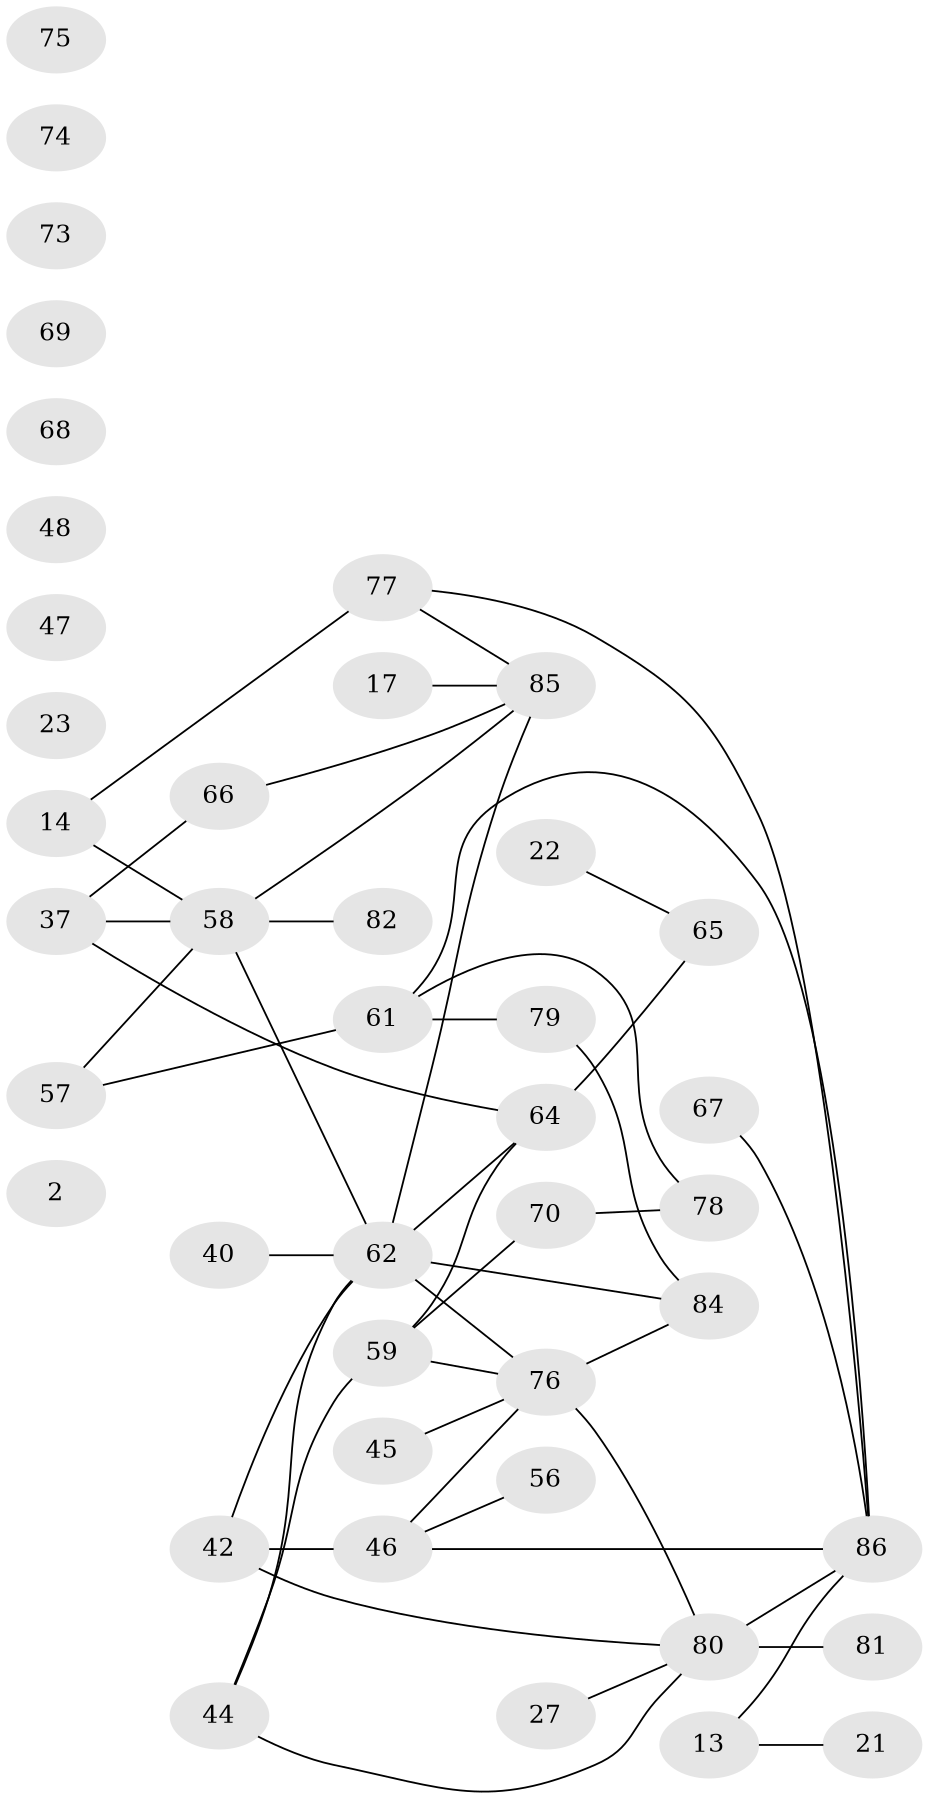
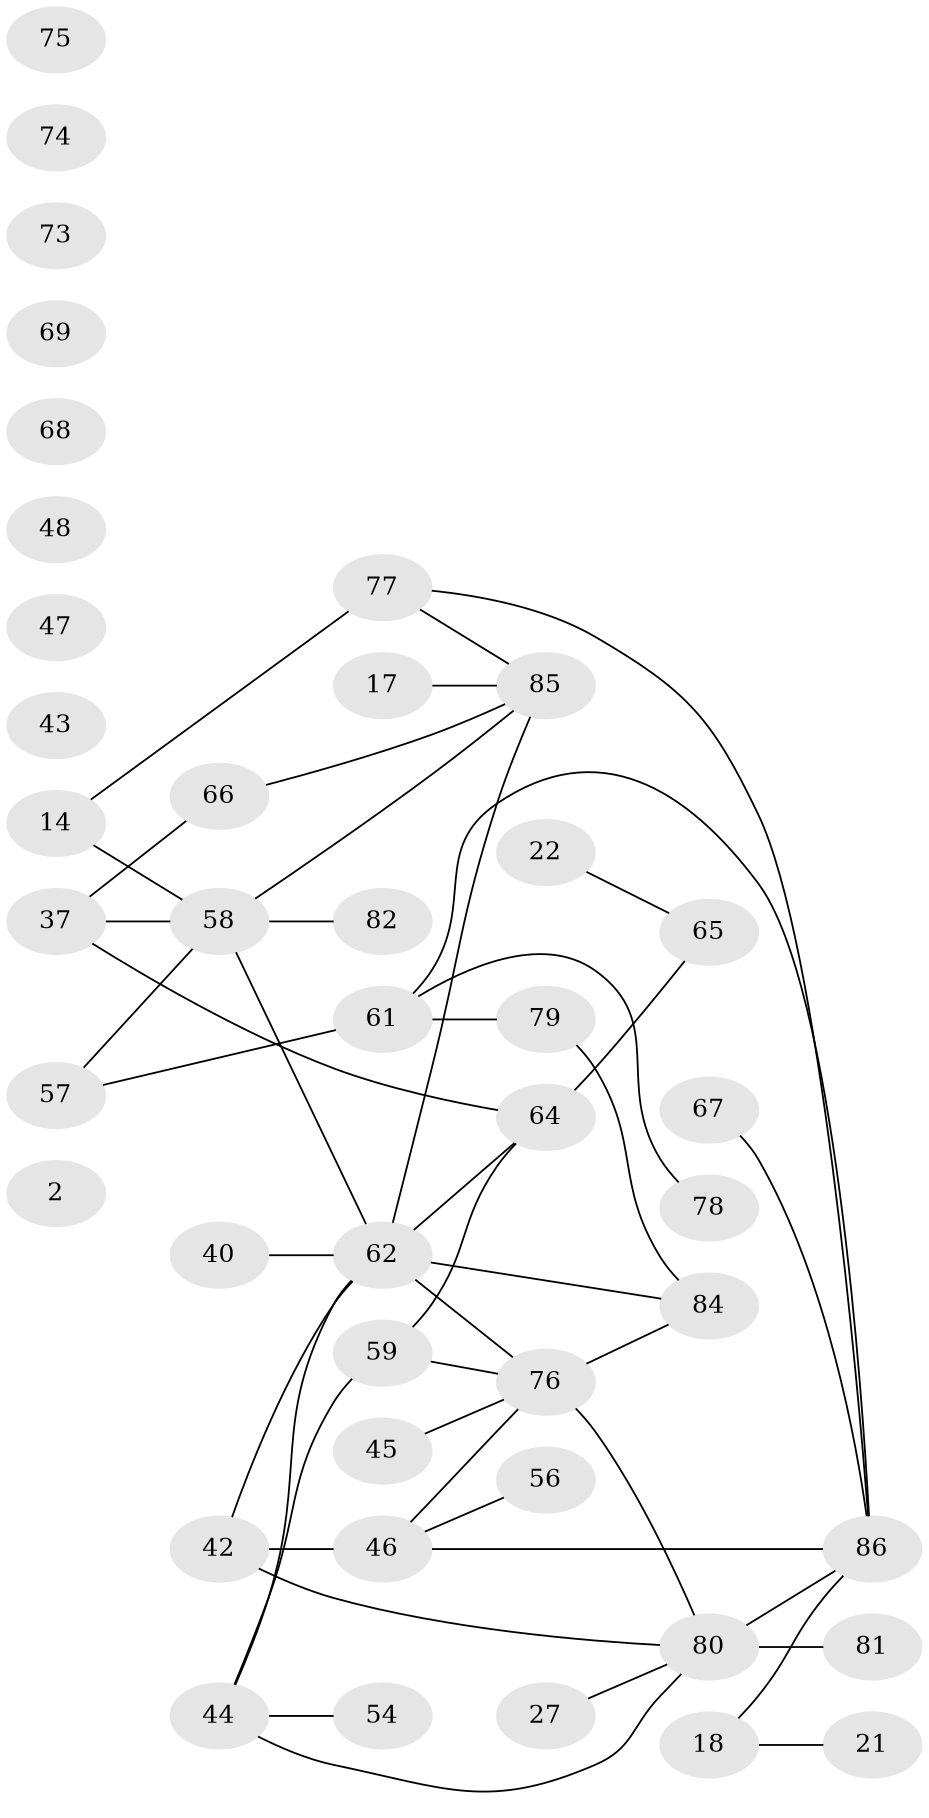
(56, 726) -> (56, 726)
(546, 1215) -> none
none -> (383, 1716)
(709, 1745) -> (709, 1745)
